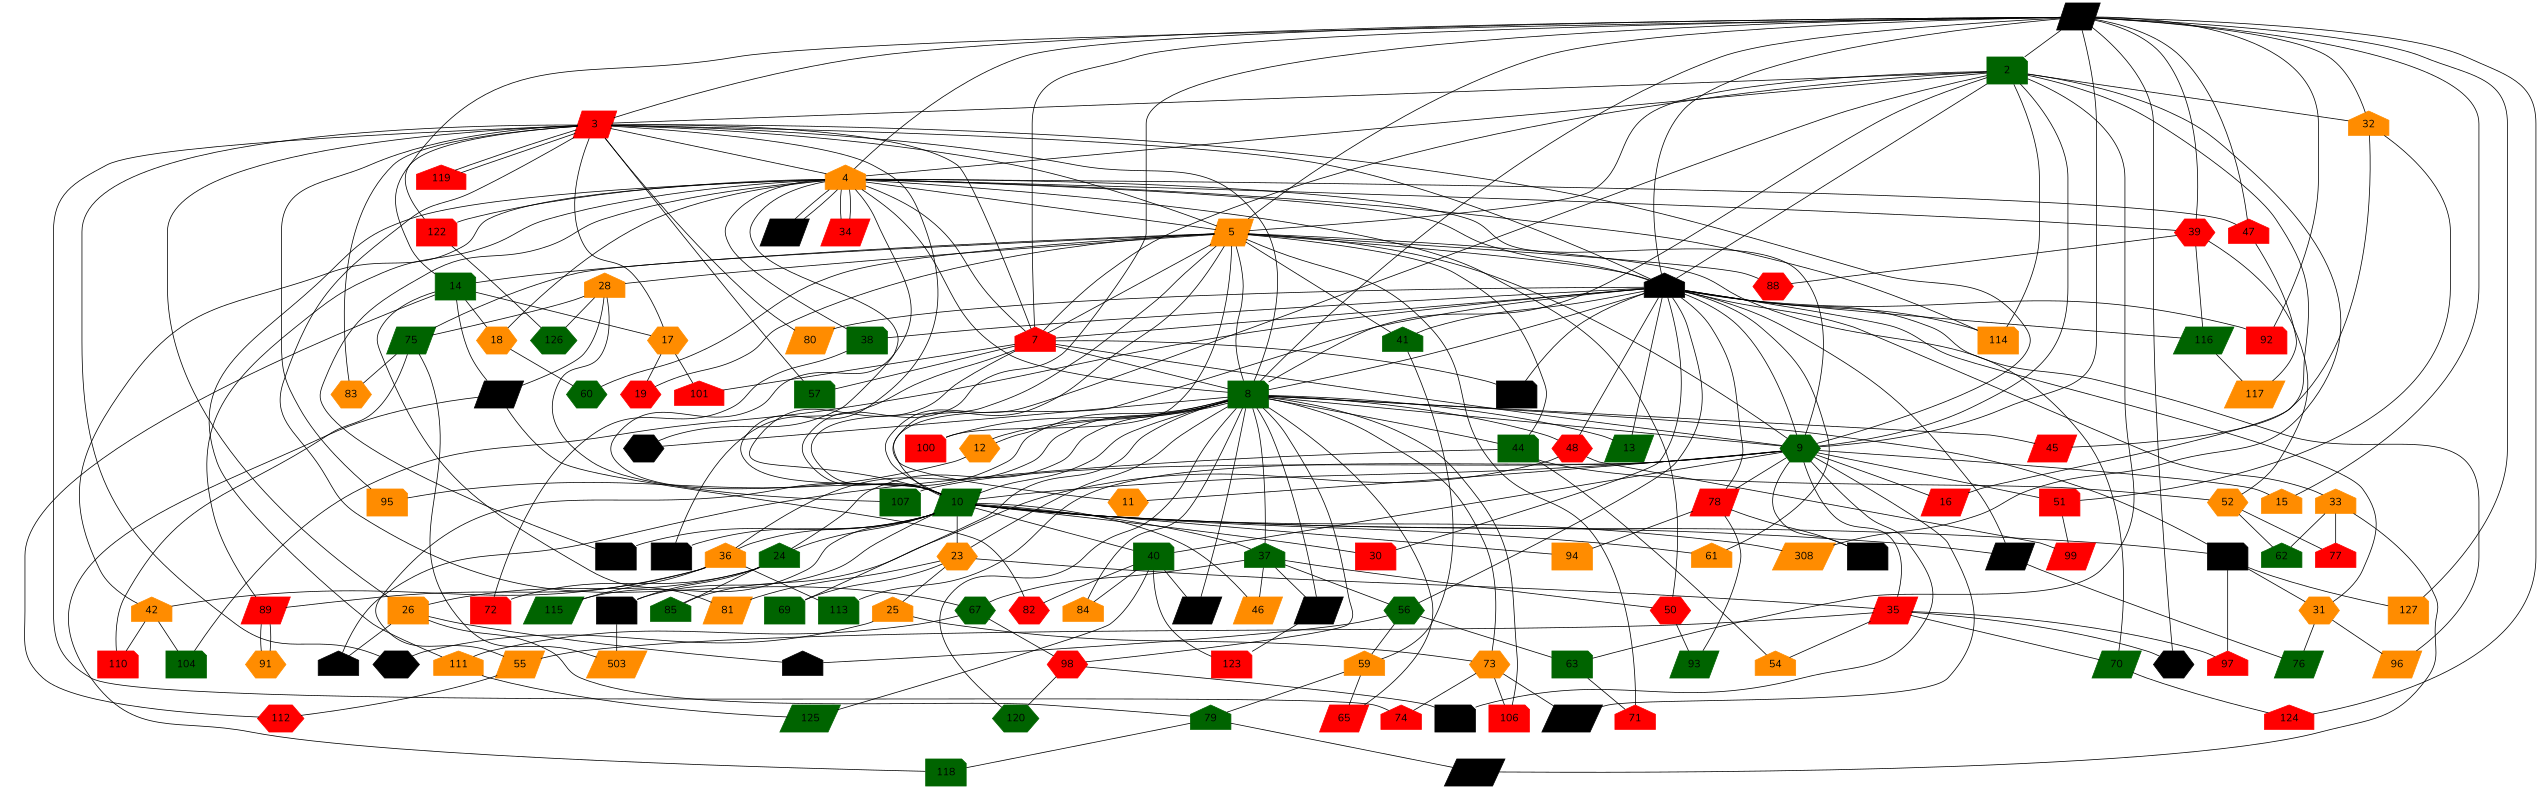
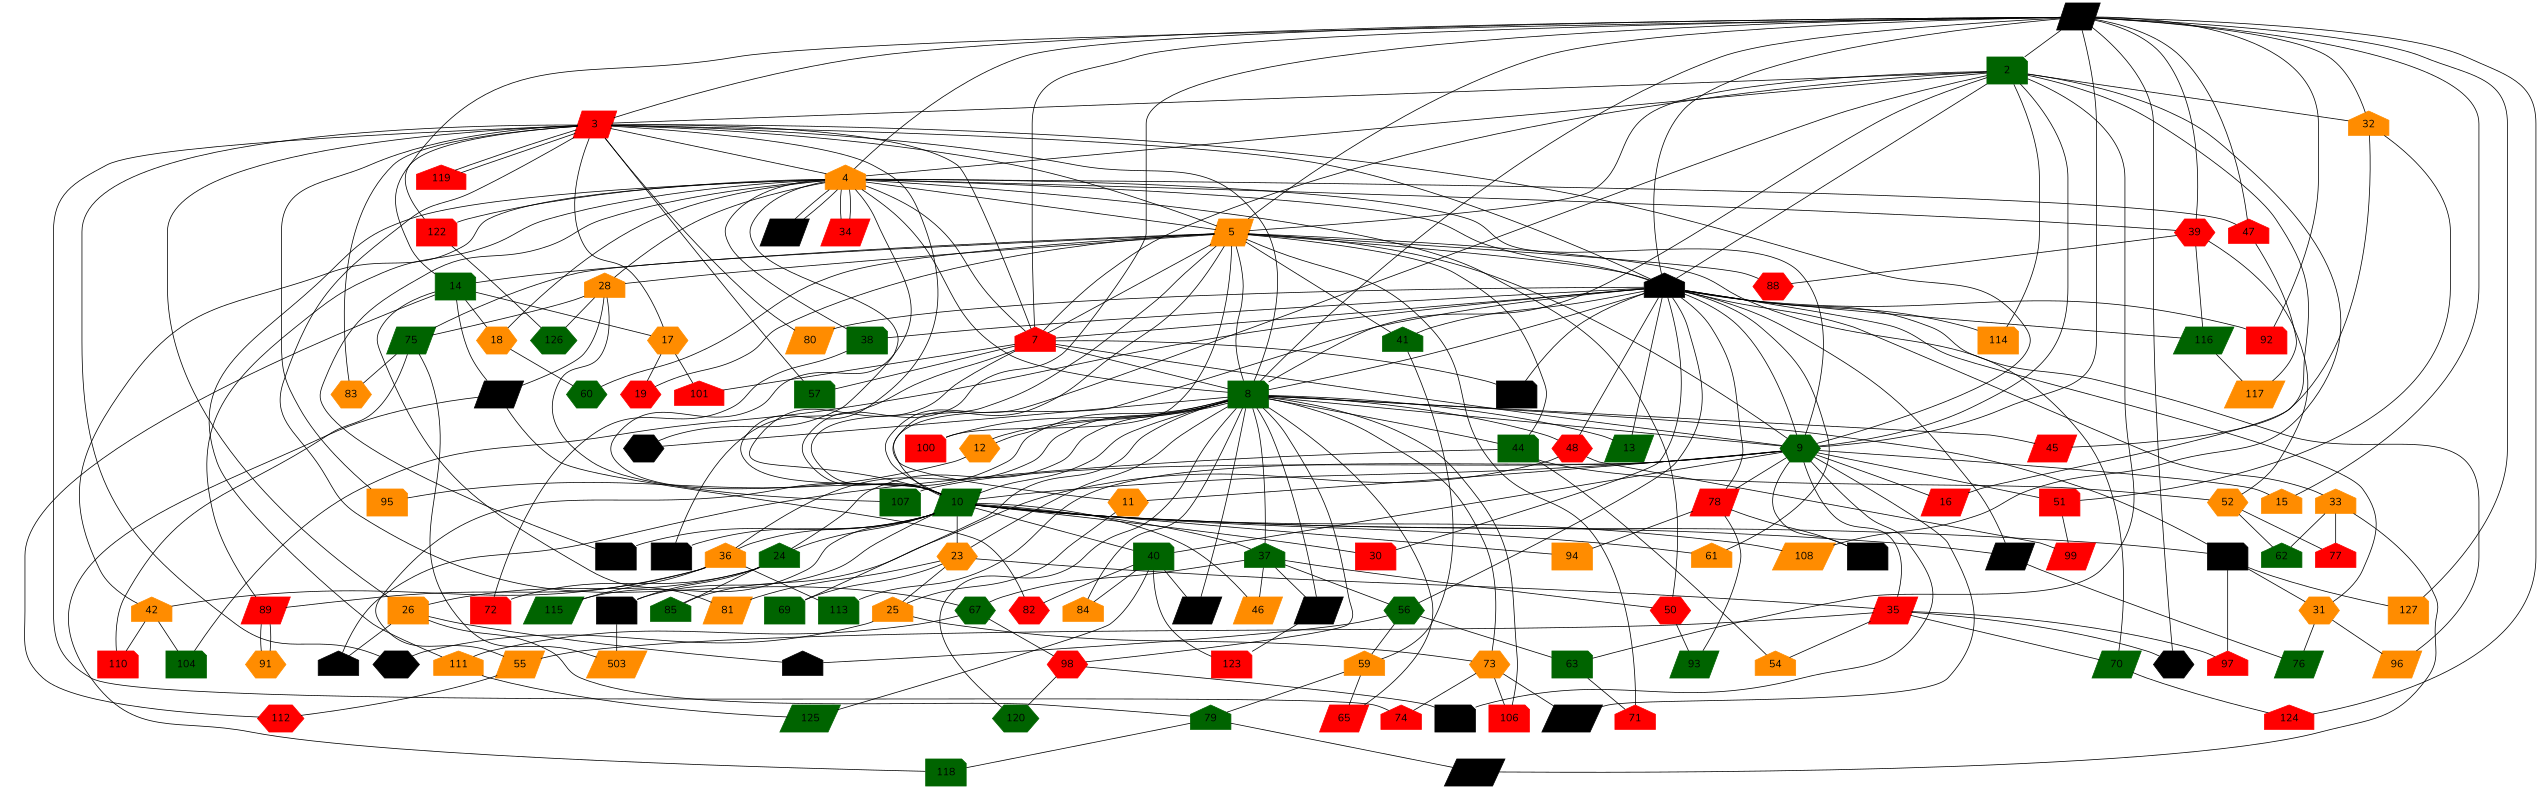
(1486, 216) -> (713, 214)
(1804, 556) -> (1804, 556)
none -> (1030, 573)
